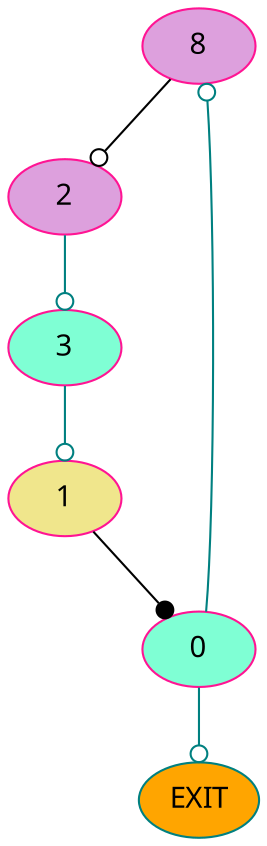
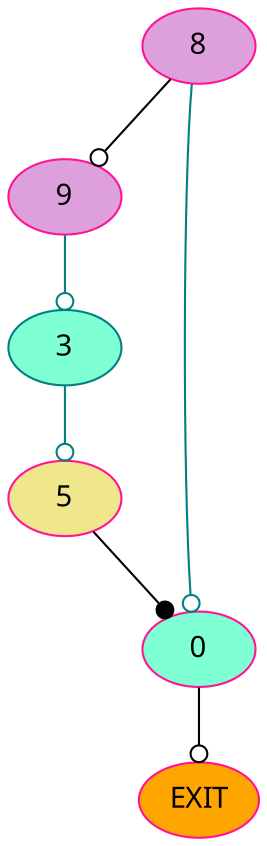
(65, 197) -> (65, 197)
(65, 348) -> (65, 348)
(213, 356) -> (185, 339)
(65, 498) -> (65, 498)
(199, 716) -> (199, 716)
(199, 800) -> (199, 800)
